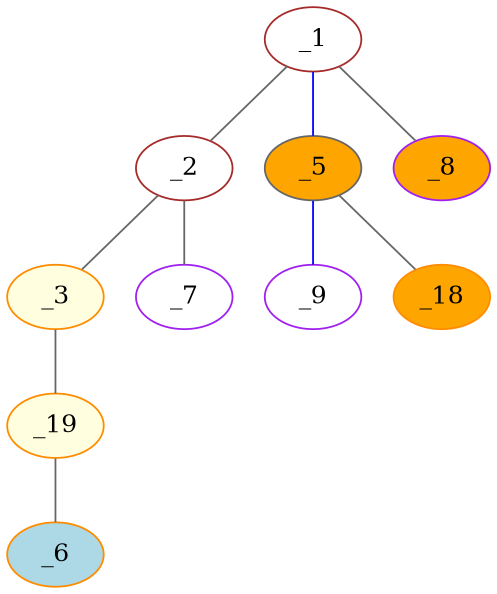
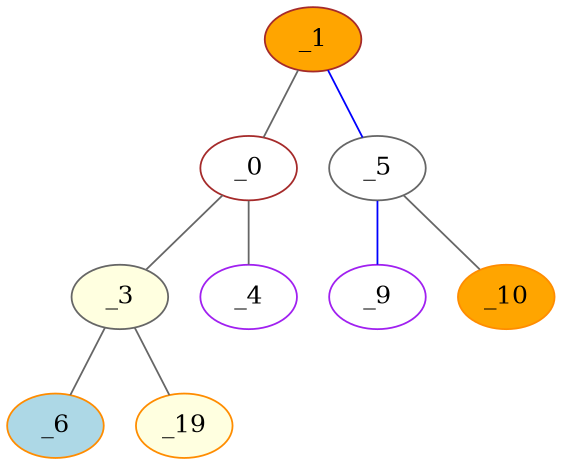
(313, 39) -> (313, 39)
(184, 168) -> (249, 168)
(313, 168) -> (377, 168)
(442, 168) -> none
(55, 297) -> (120, 297)
(184, 297) -> (249, 297)
(442, 297) -> (506, 297)
(55, 490) -> (88, 361)
